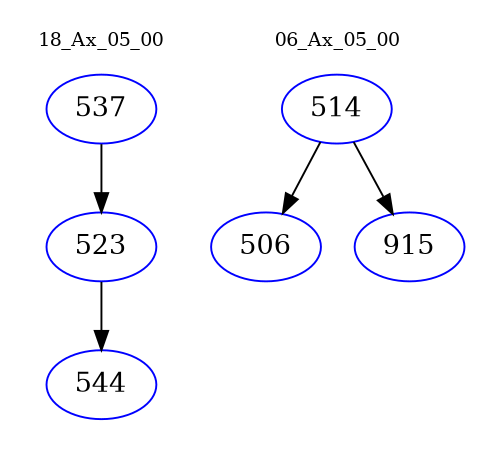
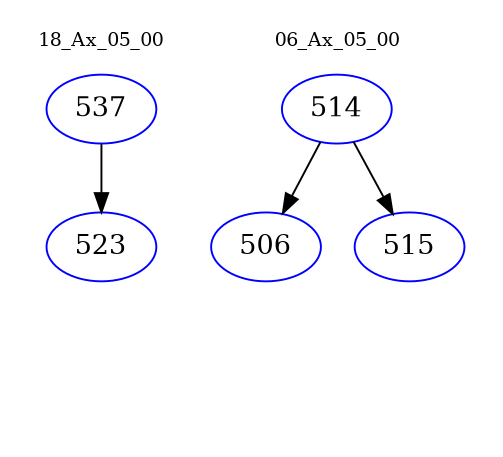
(410, 247) -> (410, 247)
(101, 385) -> none
